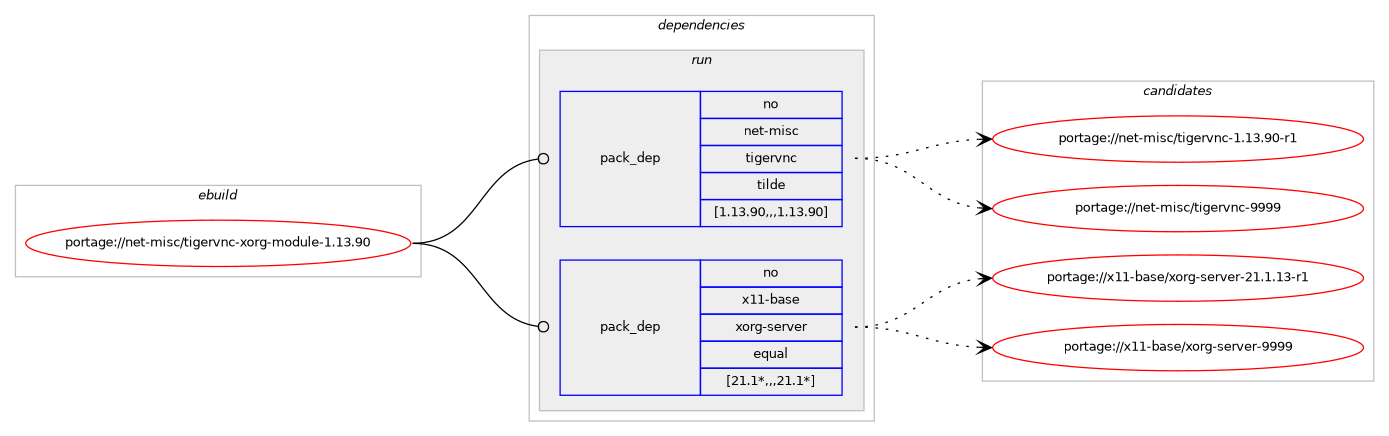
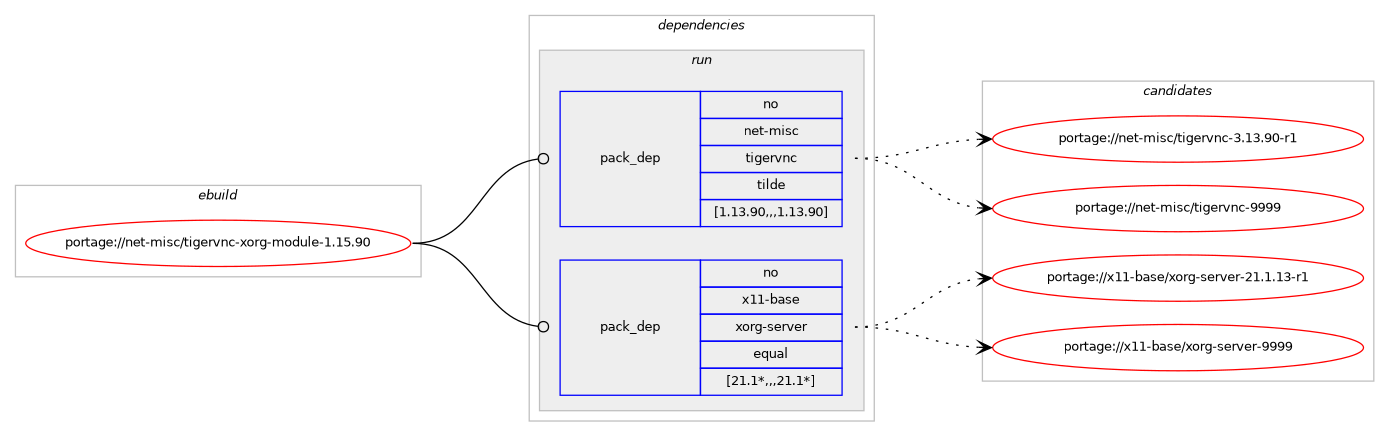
(1178, 139) -> (1178, 139)
(218, 243) -> (218, 243)
